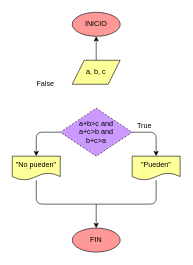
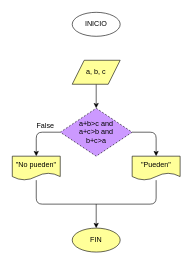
(96, 24) -> (96, 24)
(96, 41) -> (96, 102)
(45, 84) -> (45, 126)
(144, 126) -> none
(96, 240) -> (96, 240)
